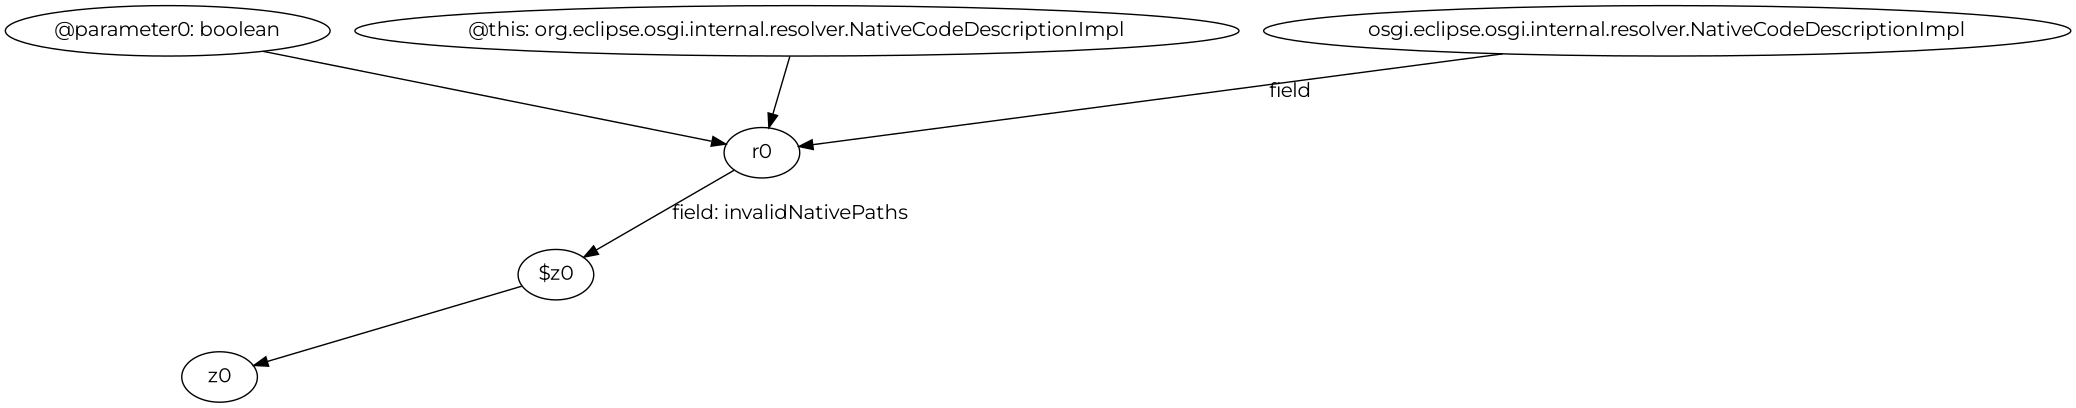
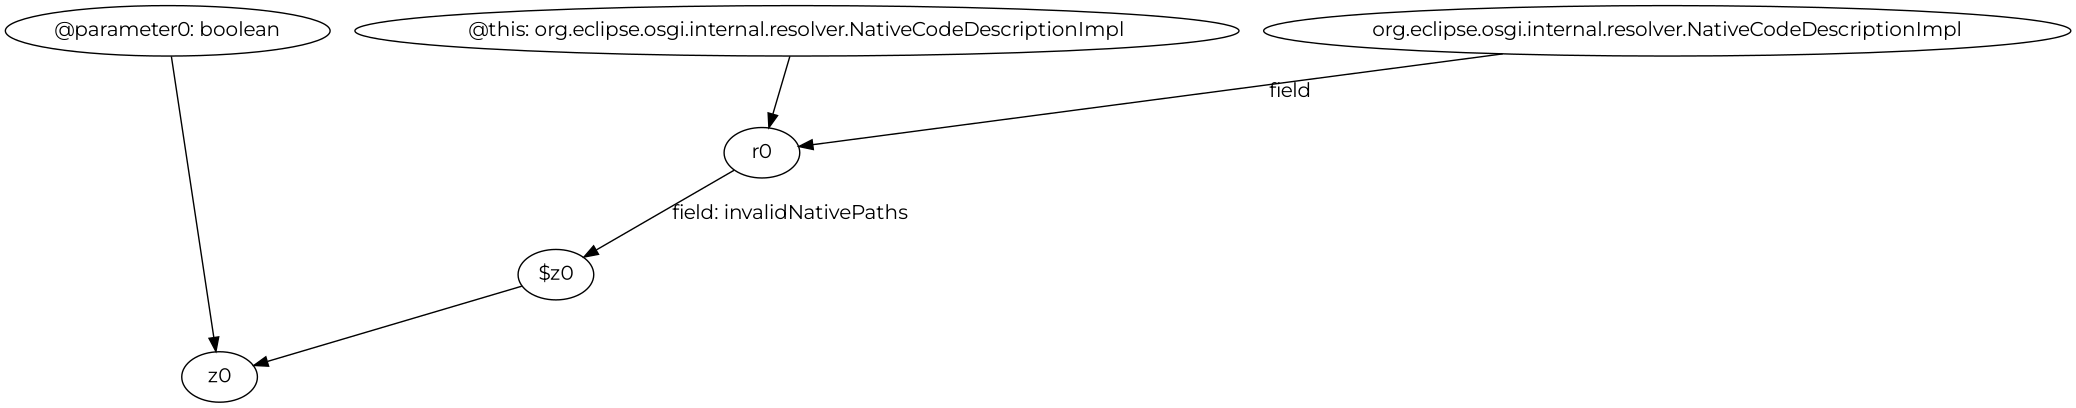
(1667, 31) -> (1667, 31)
(487, 96) -> (193, 197)
